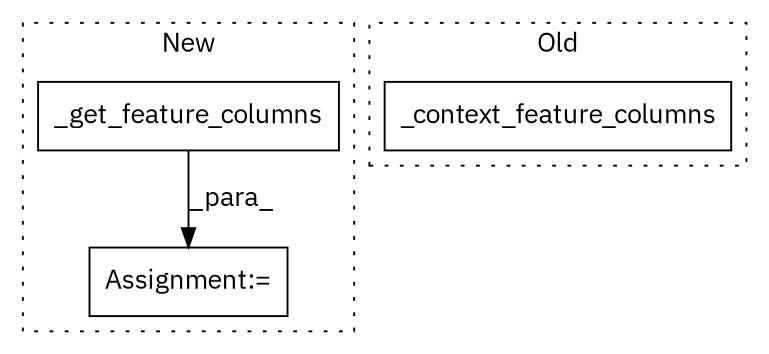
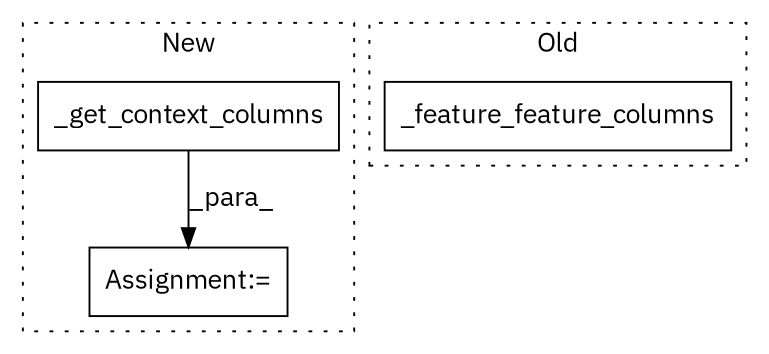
(189, 116) -> (189, 116)
(558, 116) -> (558, 116)
